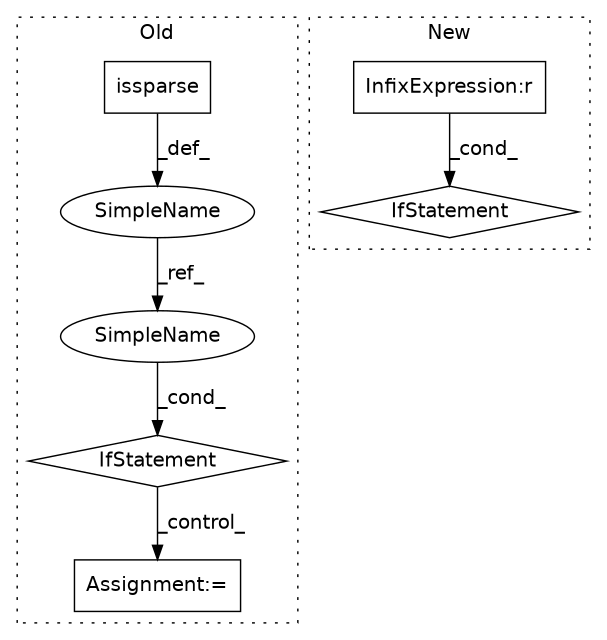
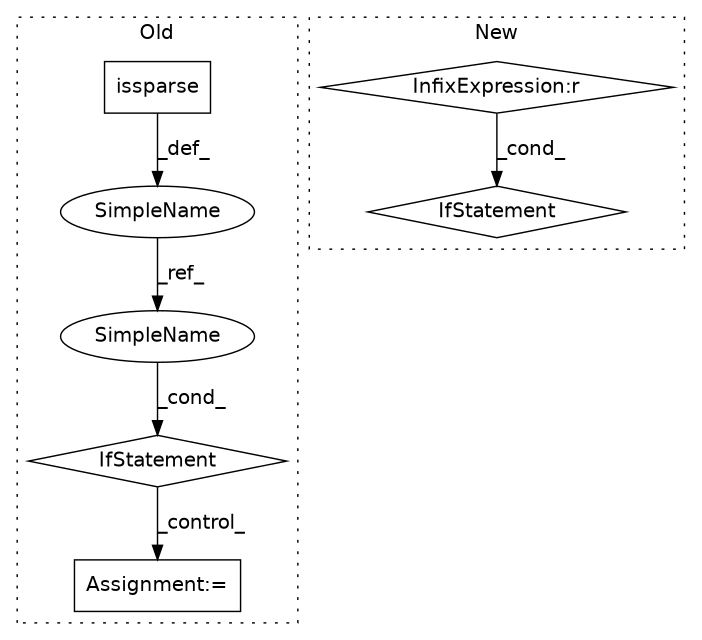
(450, 87) -> (497, 87)
